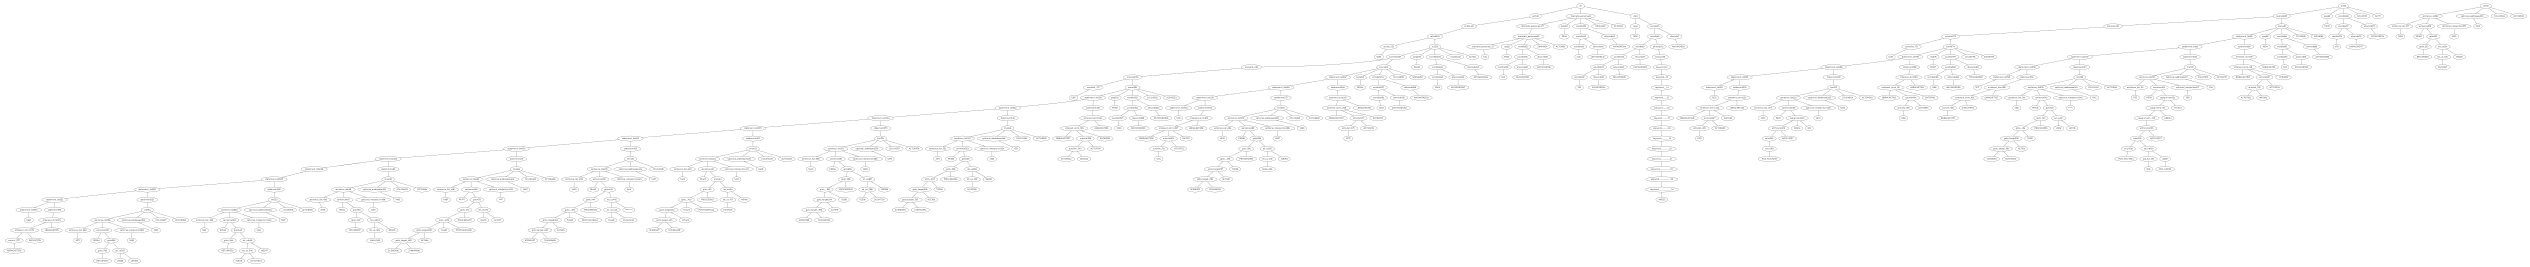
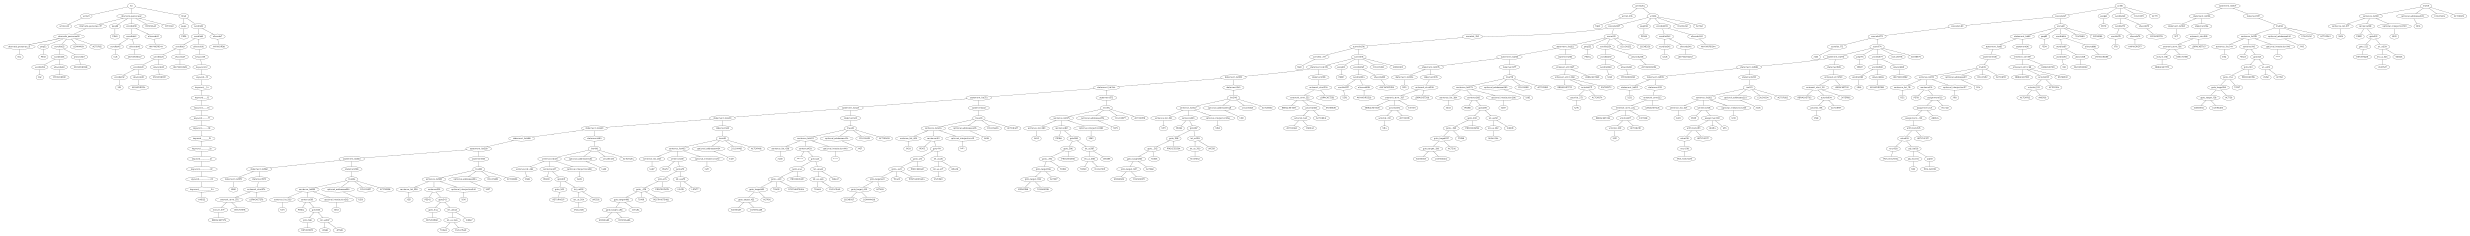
(1452, 31) -> none
(2135, 52) -> none
none -> (884, 139)
